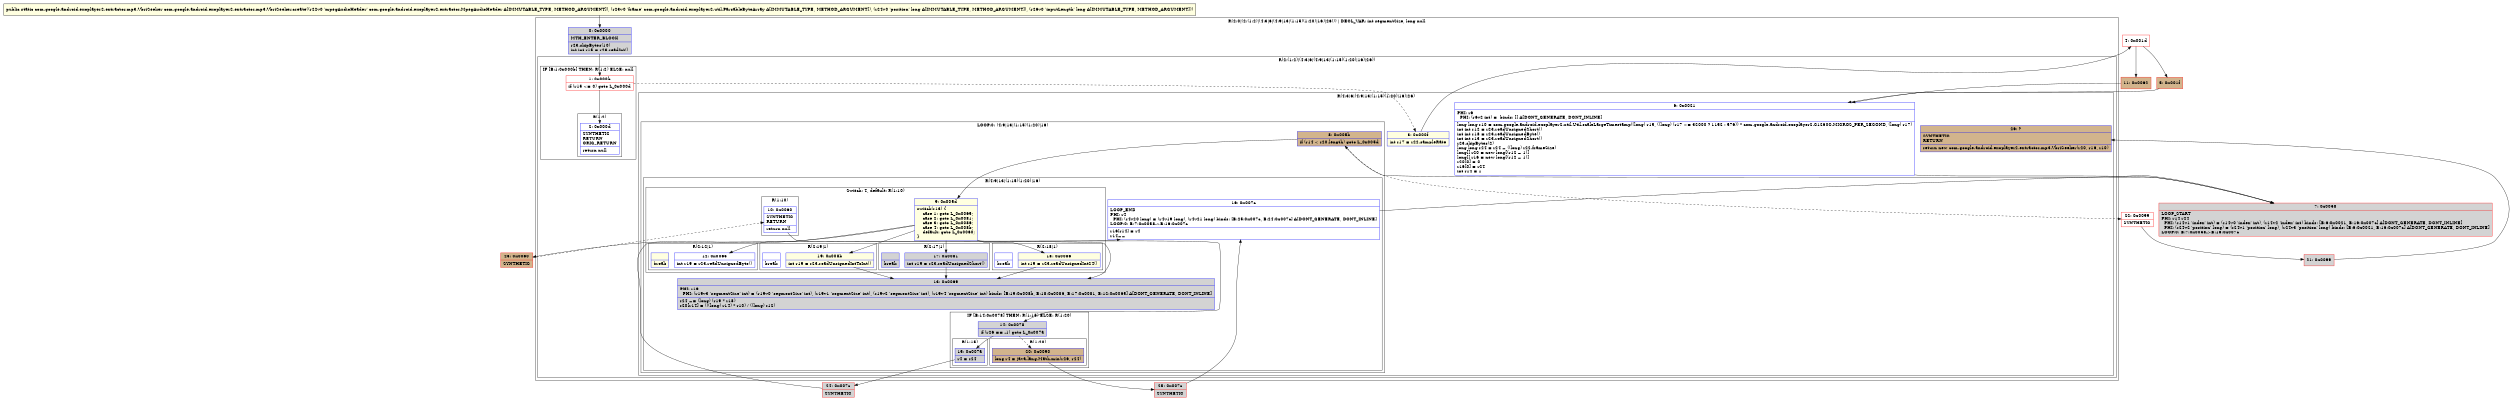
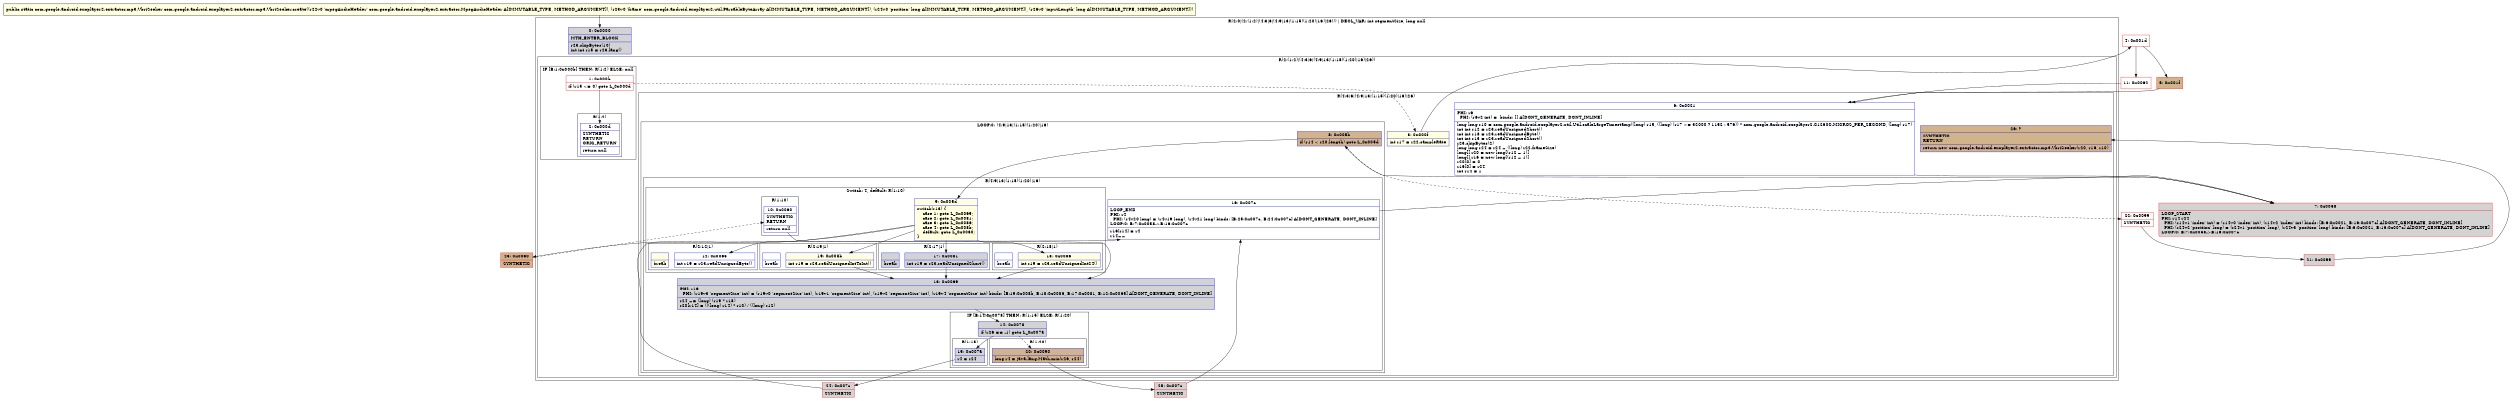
(600, 50) -> (596, 50)
(600, 63) -> none
(2136, 83) -> (2136, 83)
(1220, 253) -> (986, 315)
